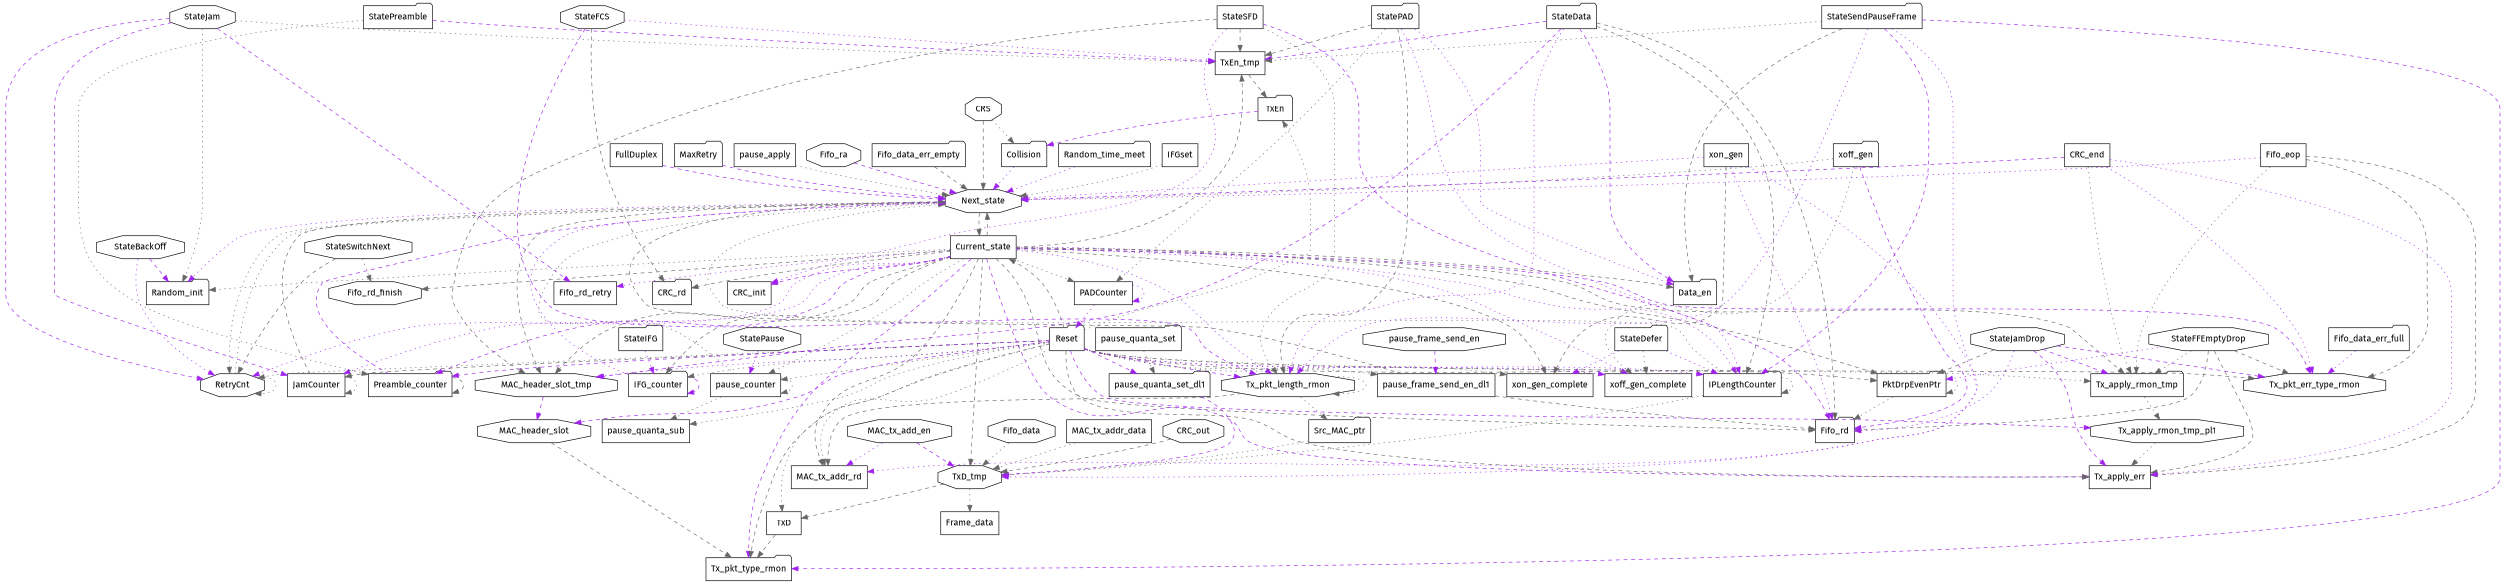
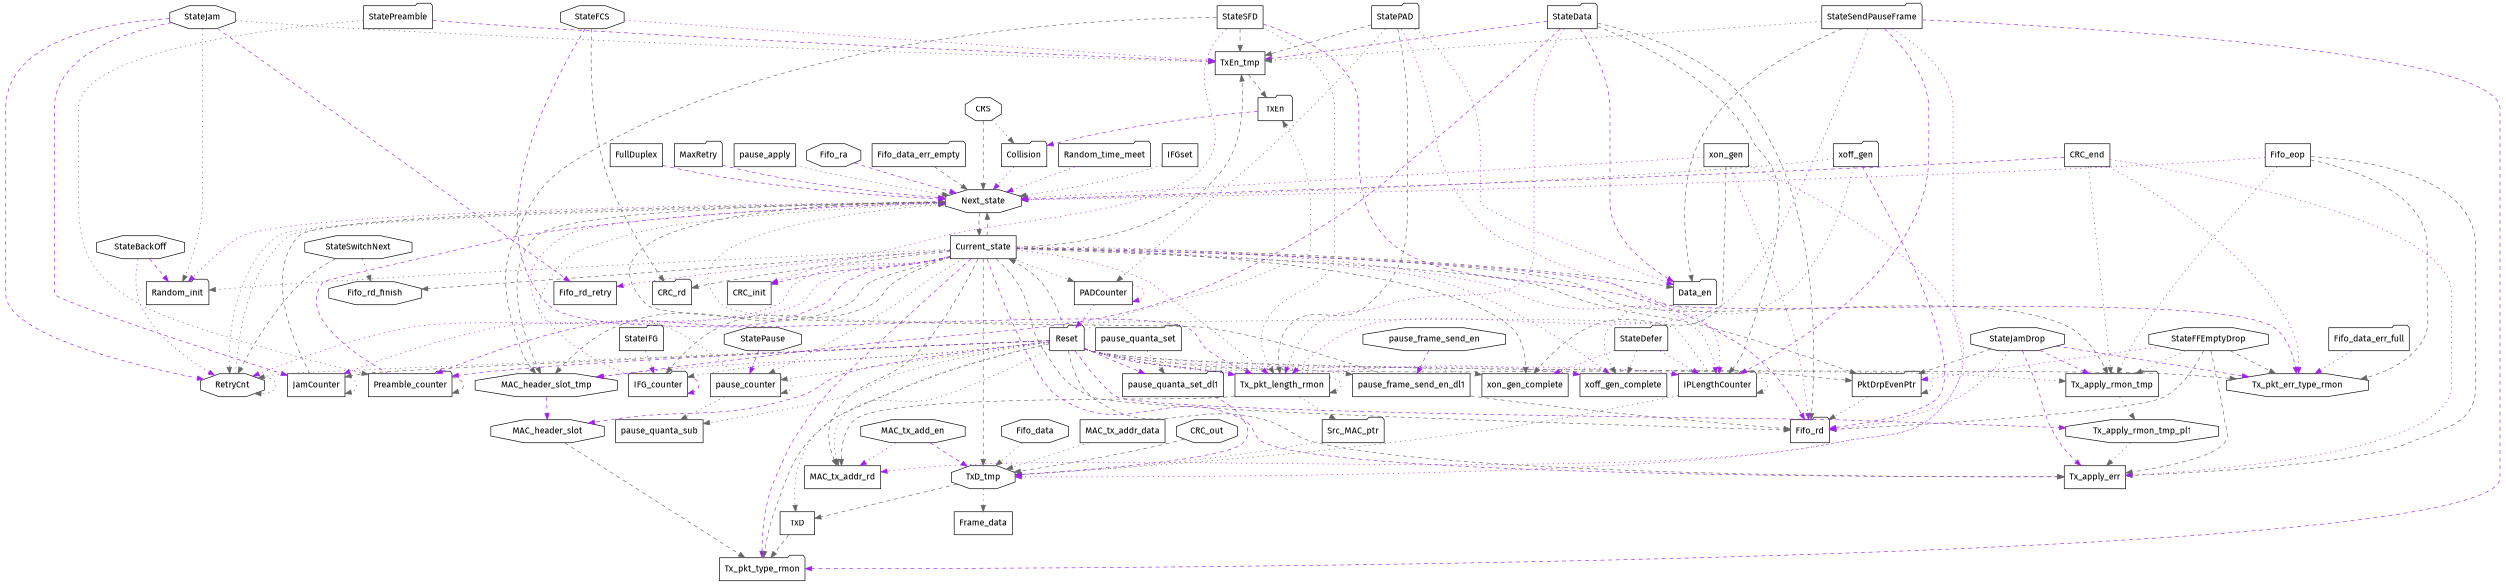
(755, 359) -> (755, 359)
(1288, 385) -> (1282, 385)
